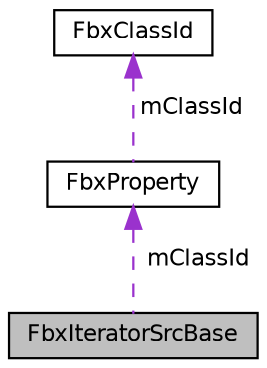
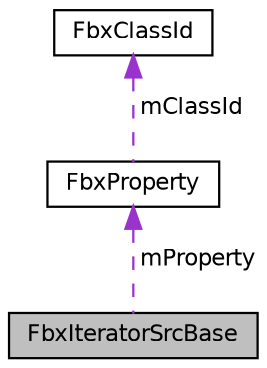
(195, 260) -> (195, 260)
